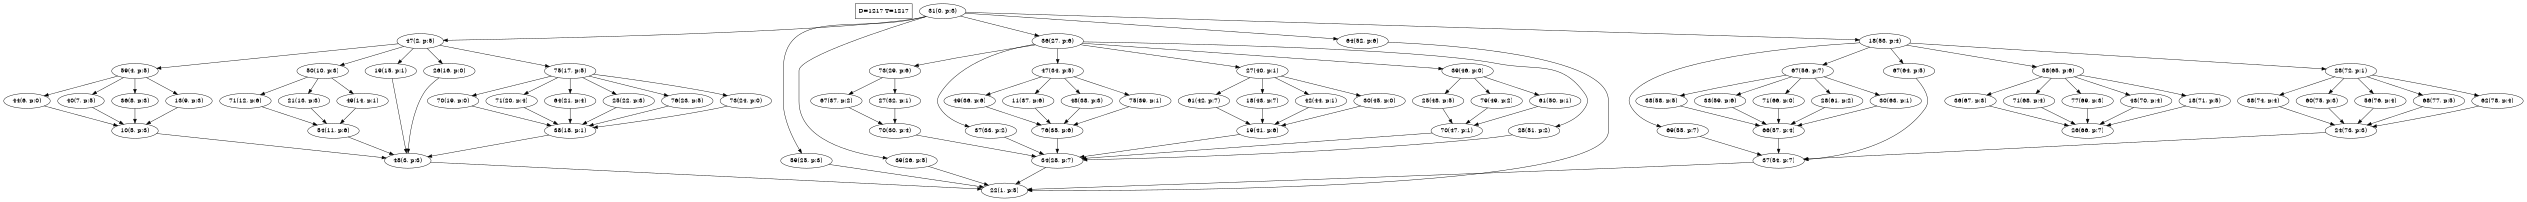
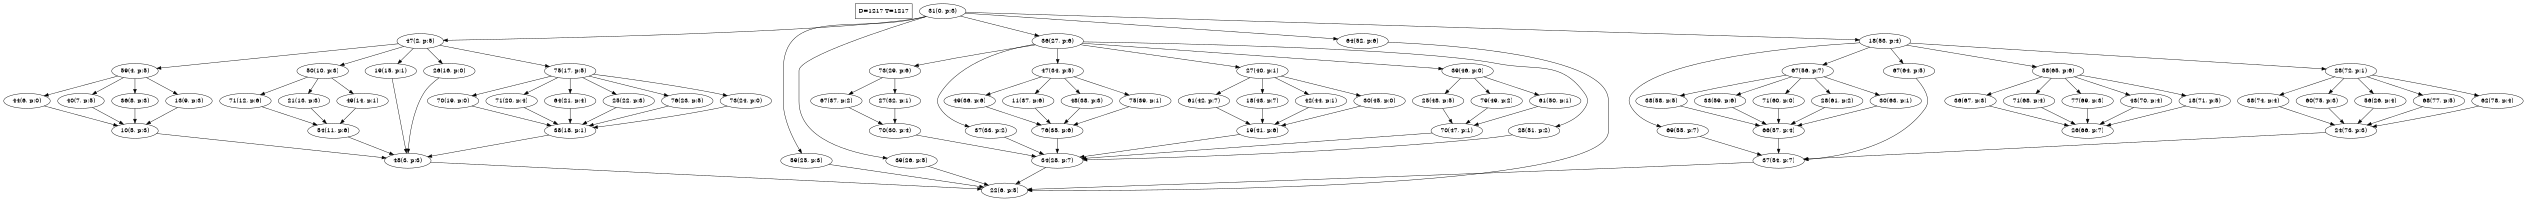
(1779, 101) -> (1779, 101)
(2380, 101) -> (2380, 101)
(1005, 191) -> (1005, 191)
